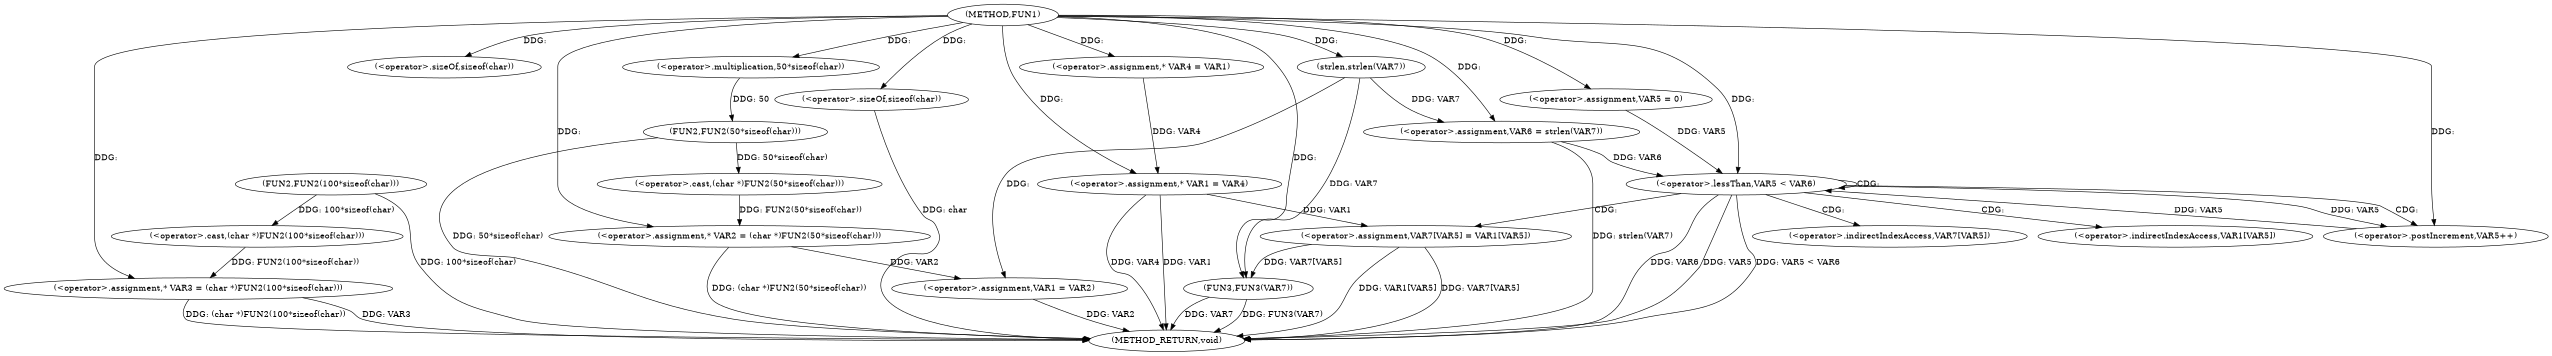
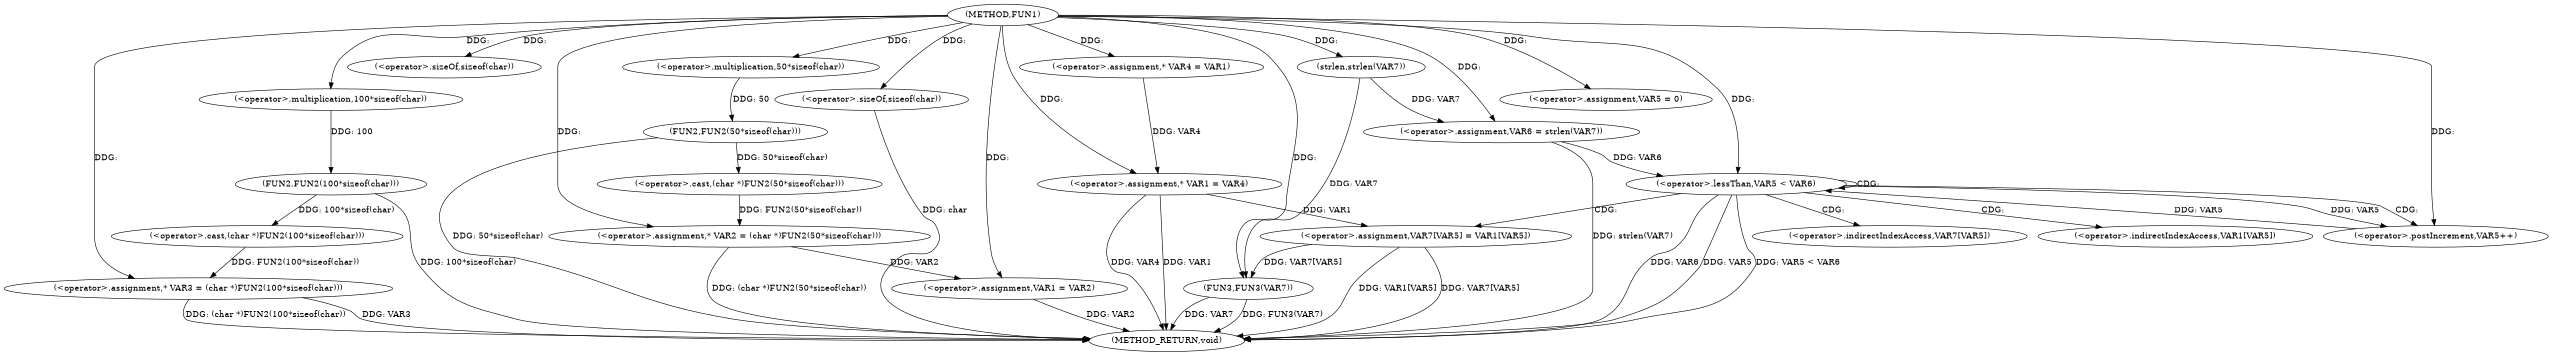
none -> (331, 100)
(1672, 139) -> none
(1129, 149) -> (987, 150)
